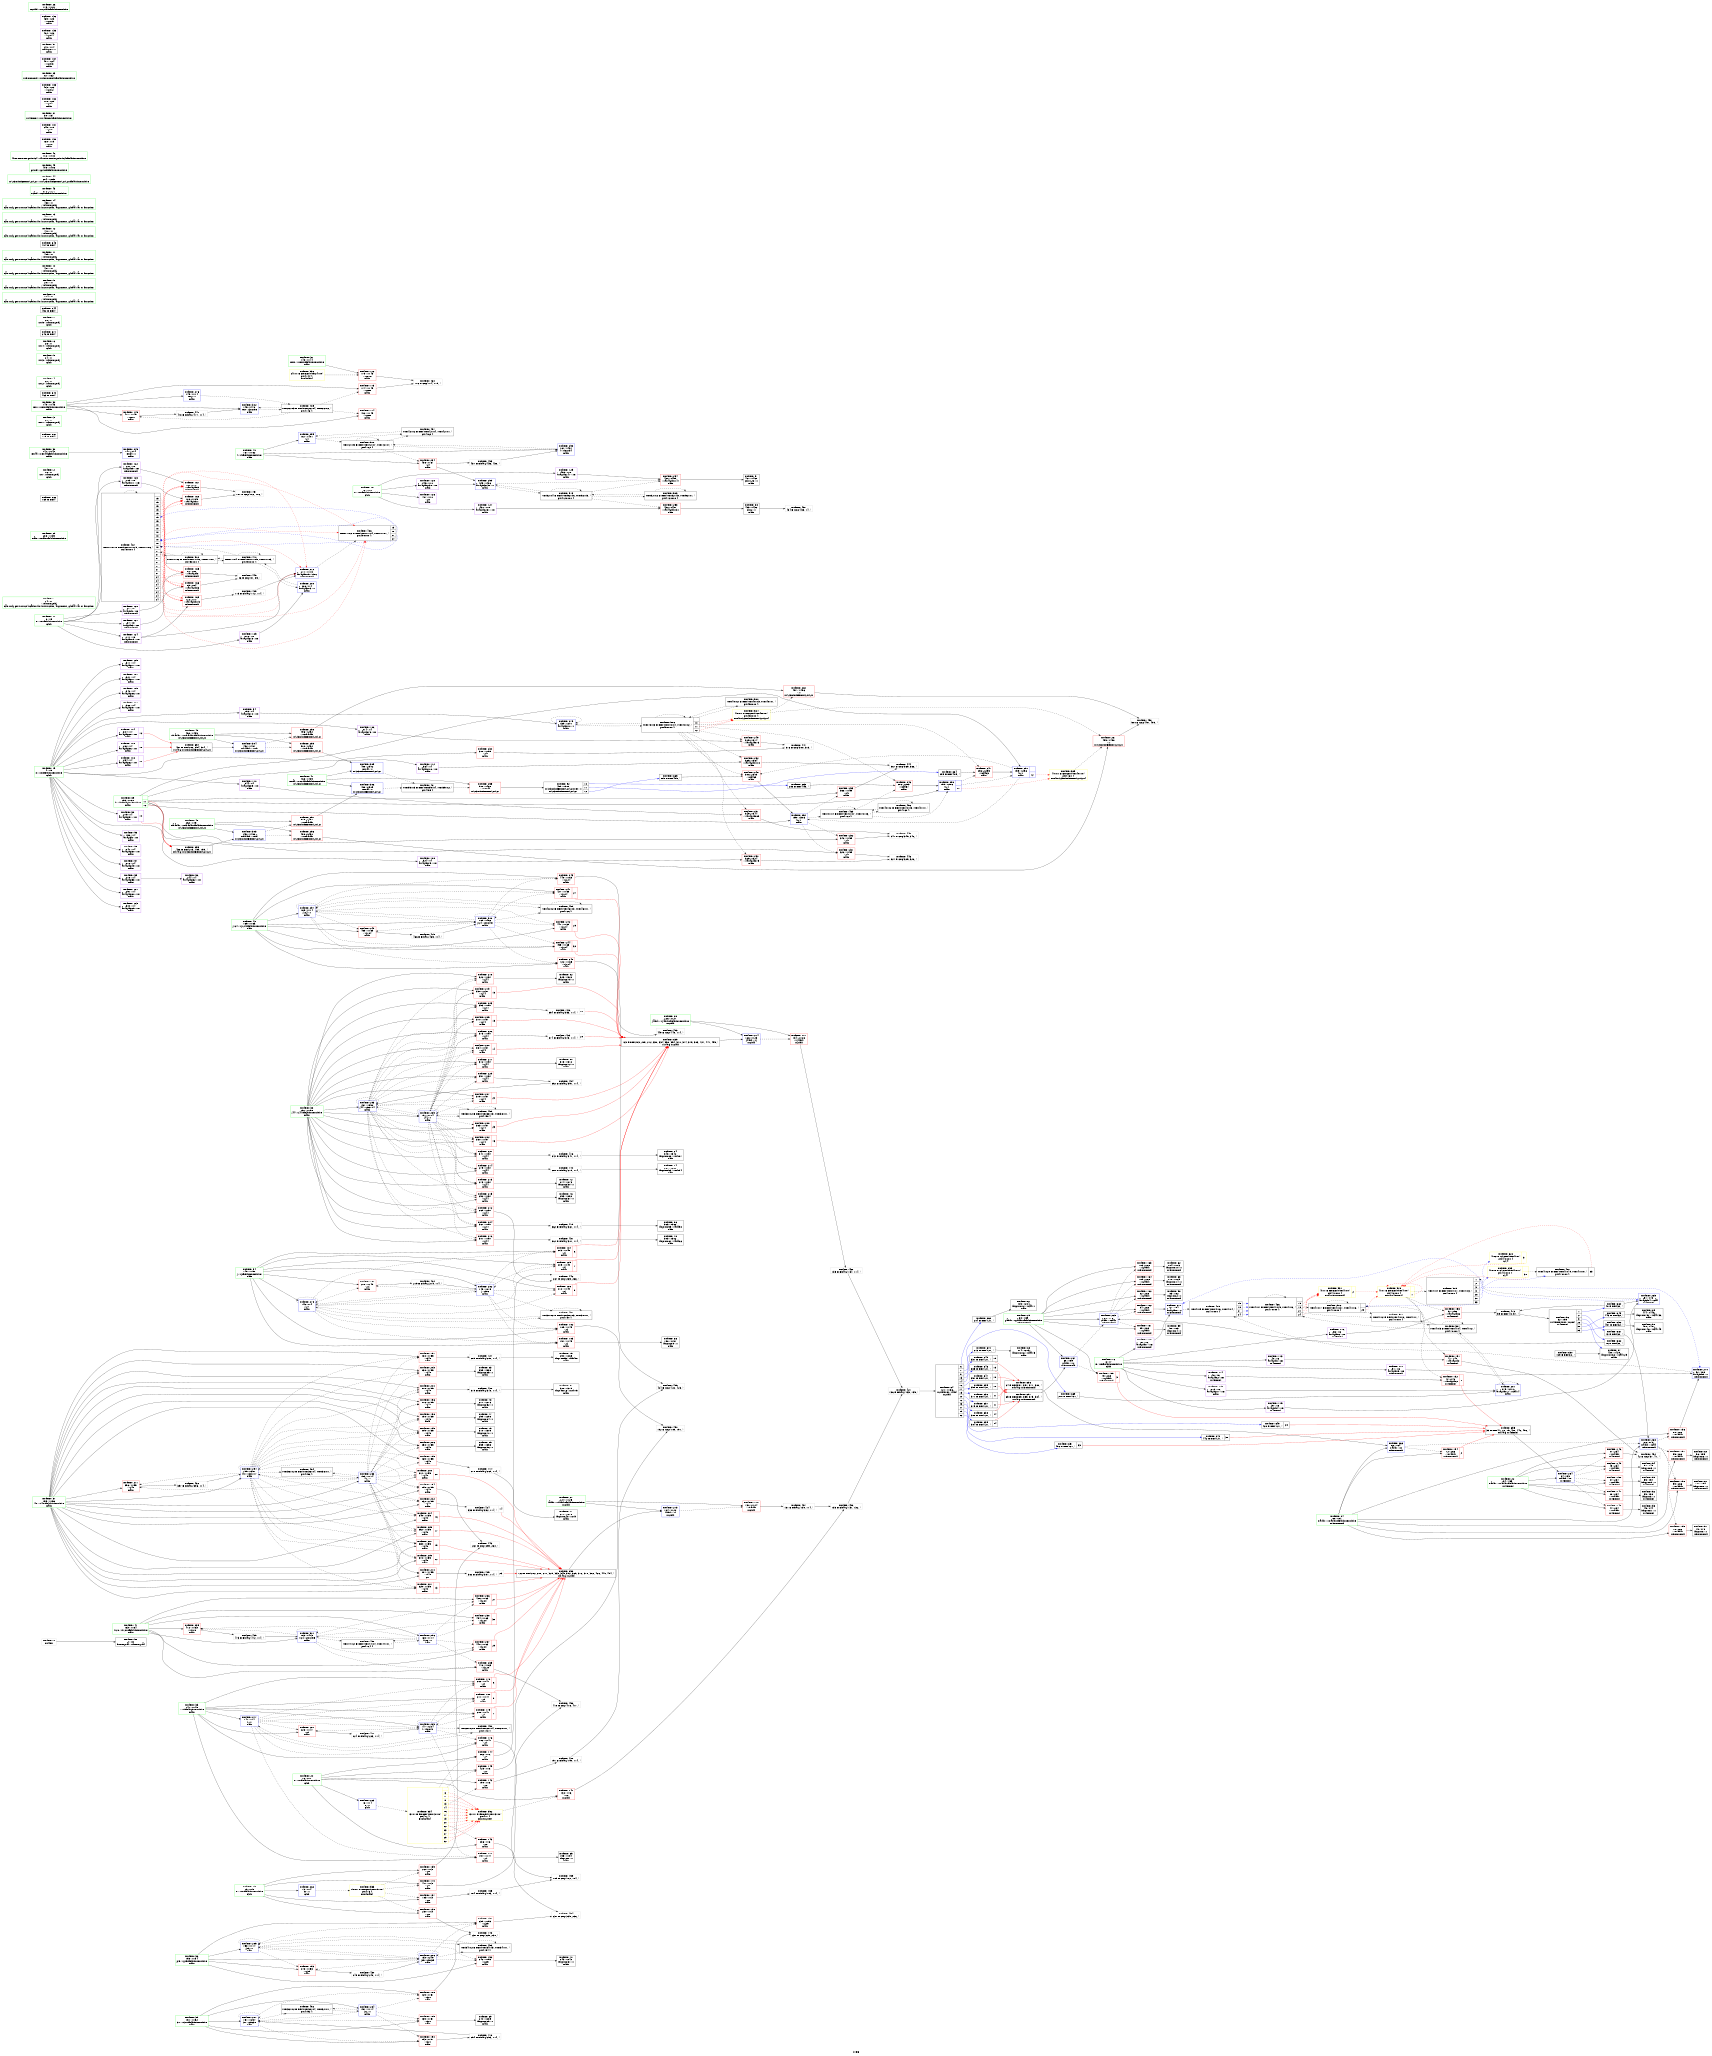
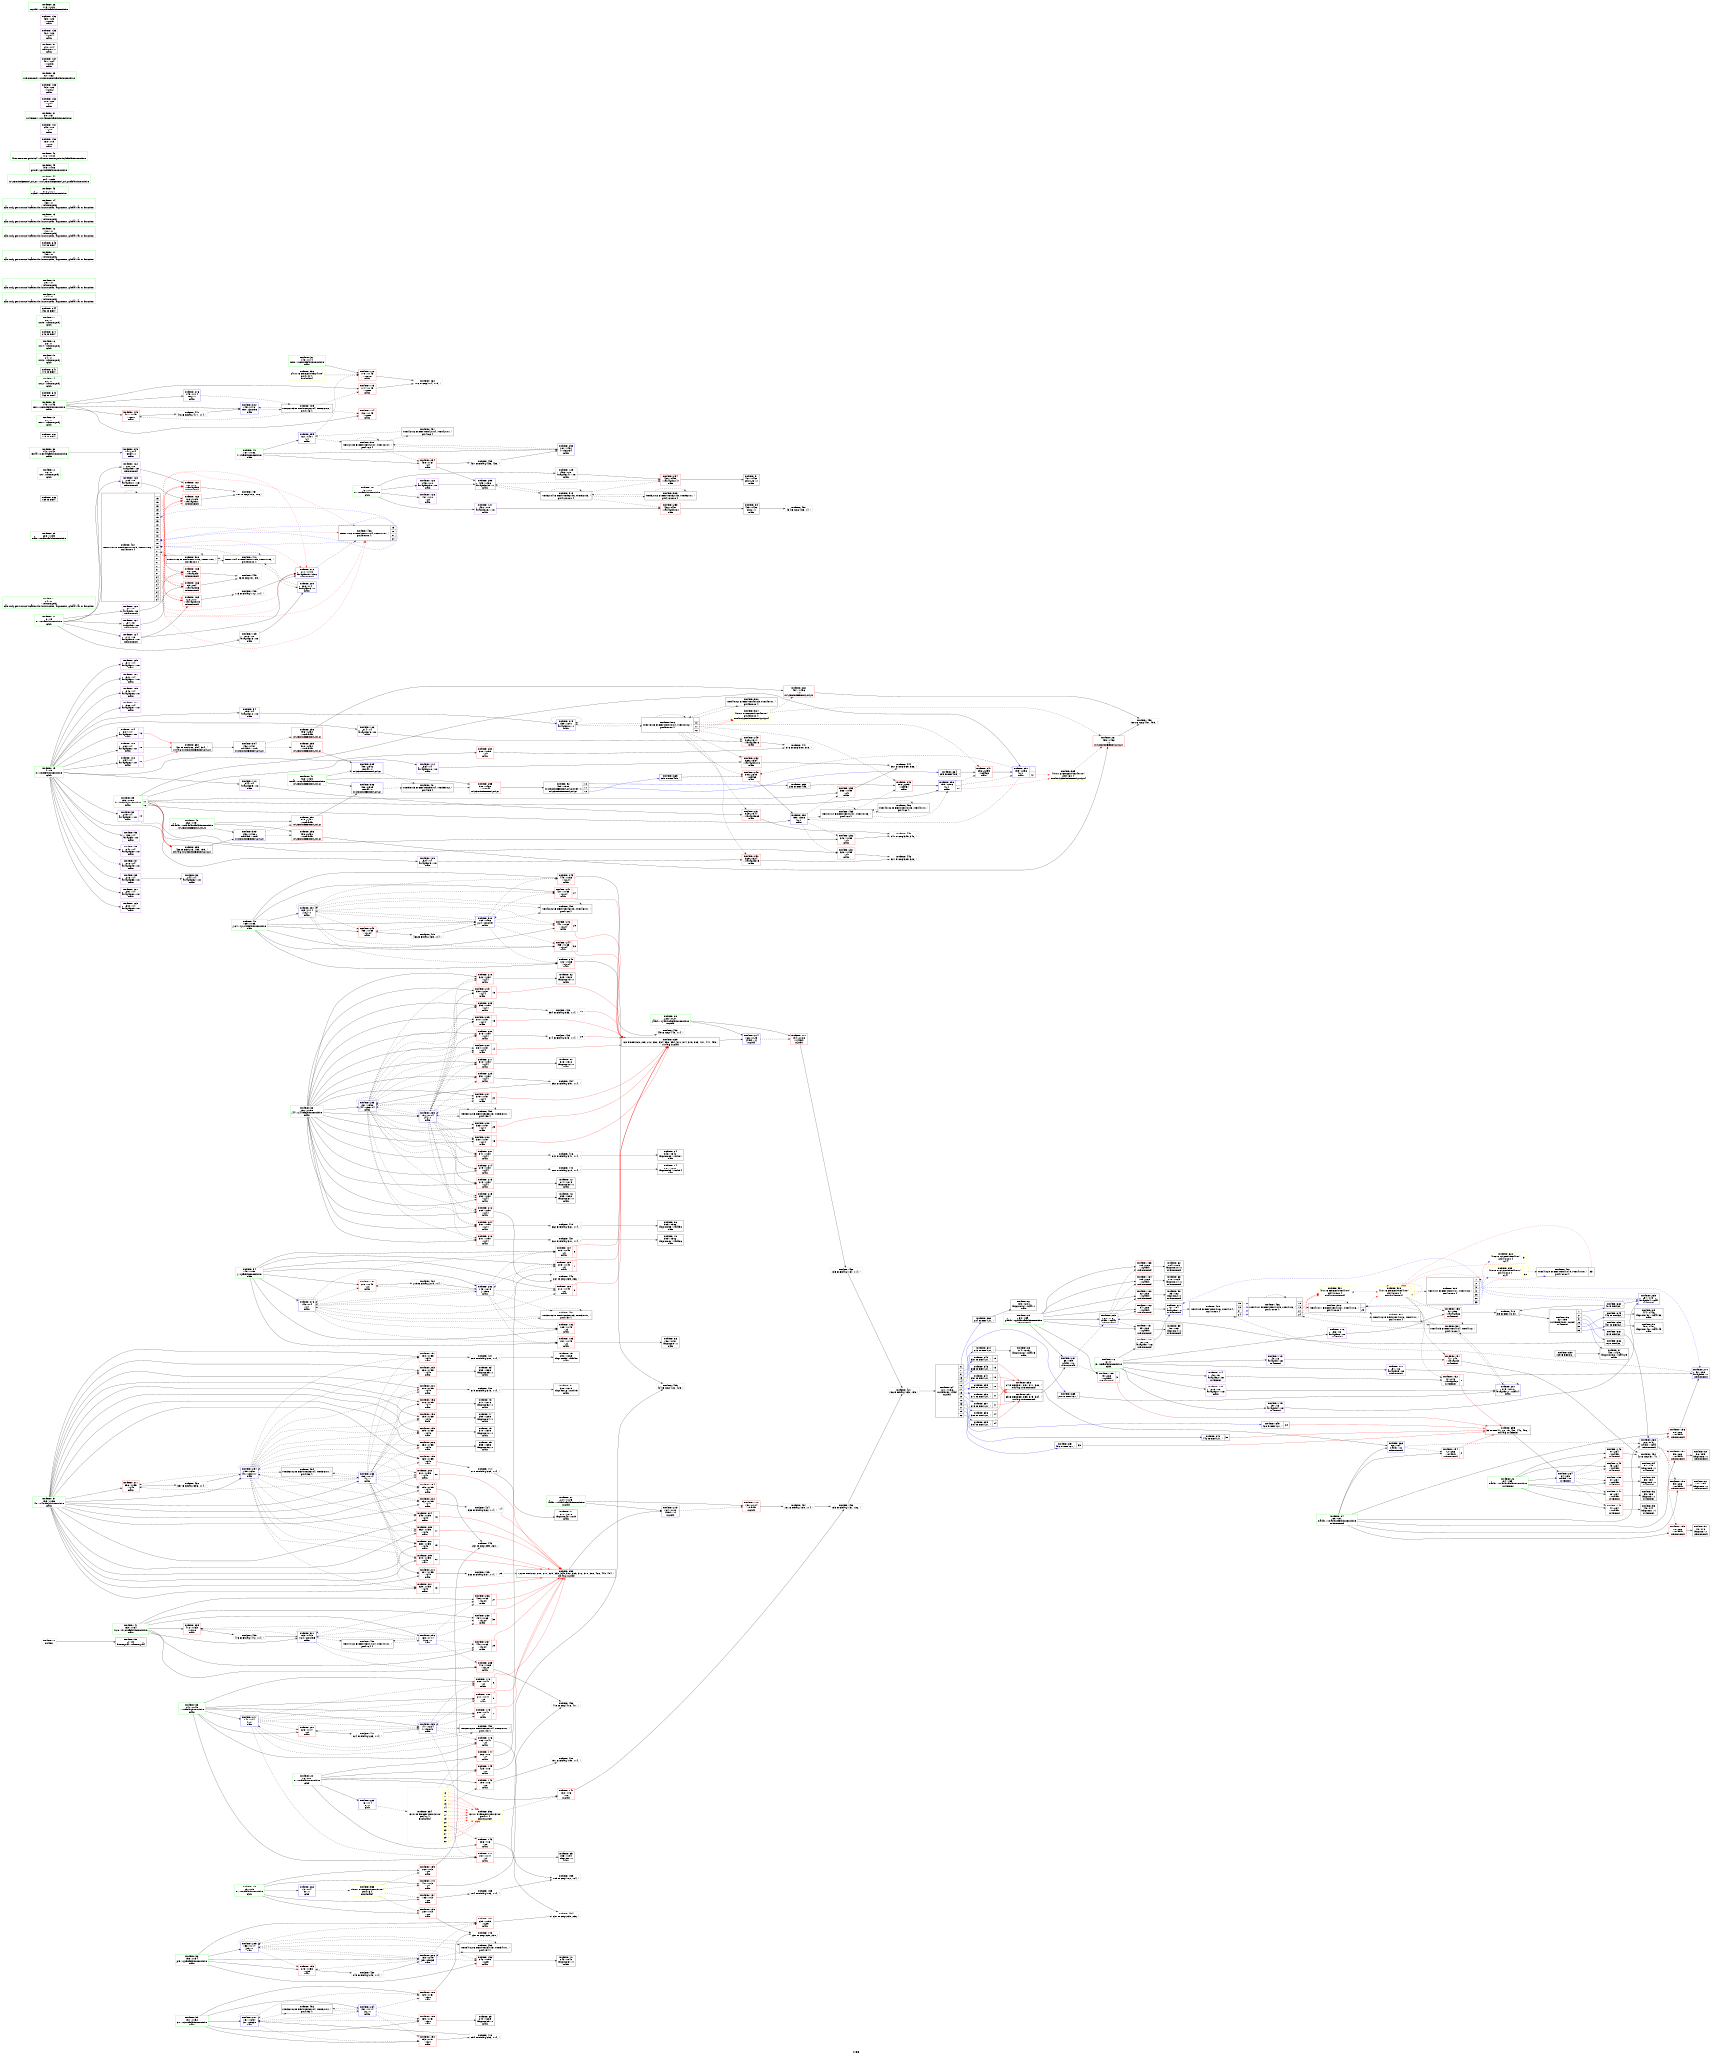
(49, 270) -> none
none -> (49, 371)
(358, 437) -> (335, 402)
(192, 734) -> none
(75, 829) -> (75, 829)
(1174, 1313) -> (1174, 1313)
(670, 1428) -> none
(428, 1577) -> (428, 1577)
